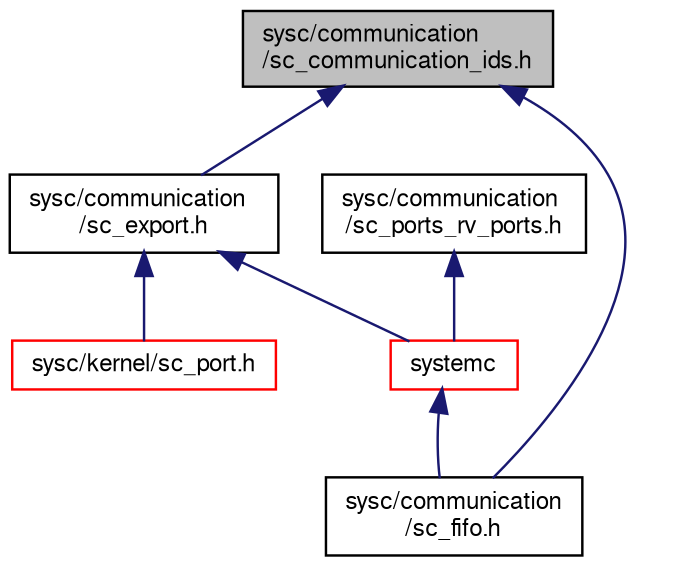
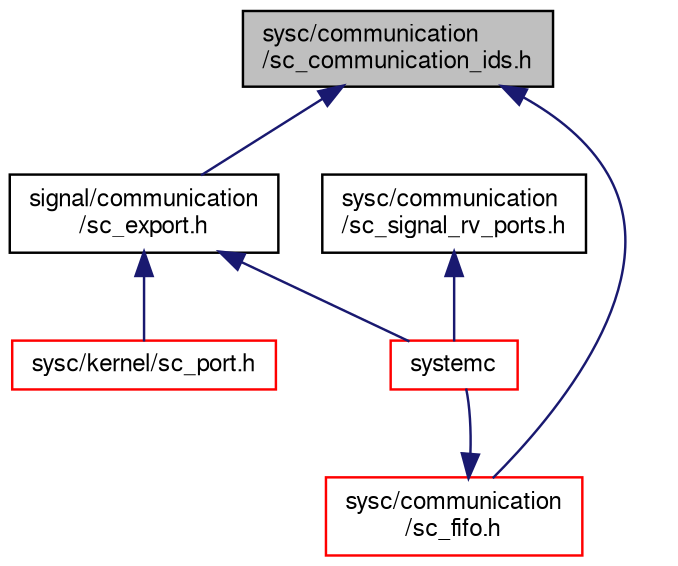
(144, 214) -> (144, 214)
(454, 214) -> (454, 214)
(438, 446) -> (470, 421)
(454, 516) -> (454, 516)
